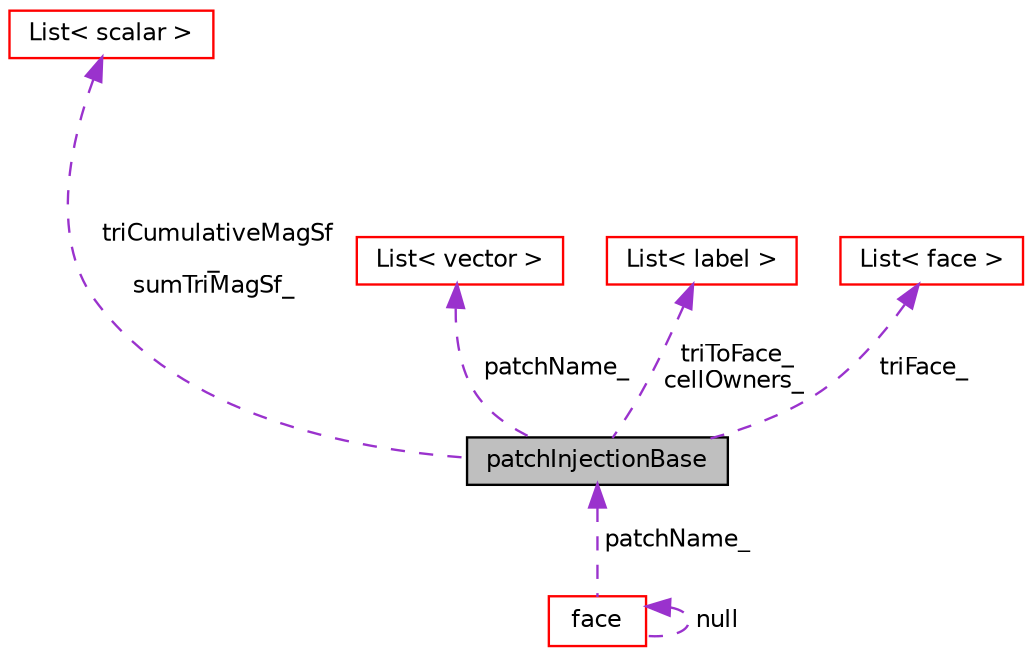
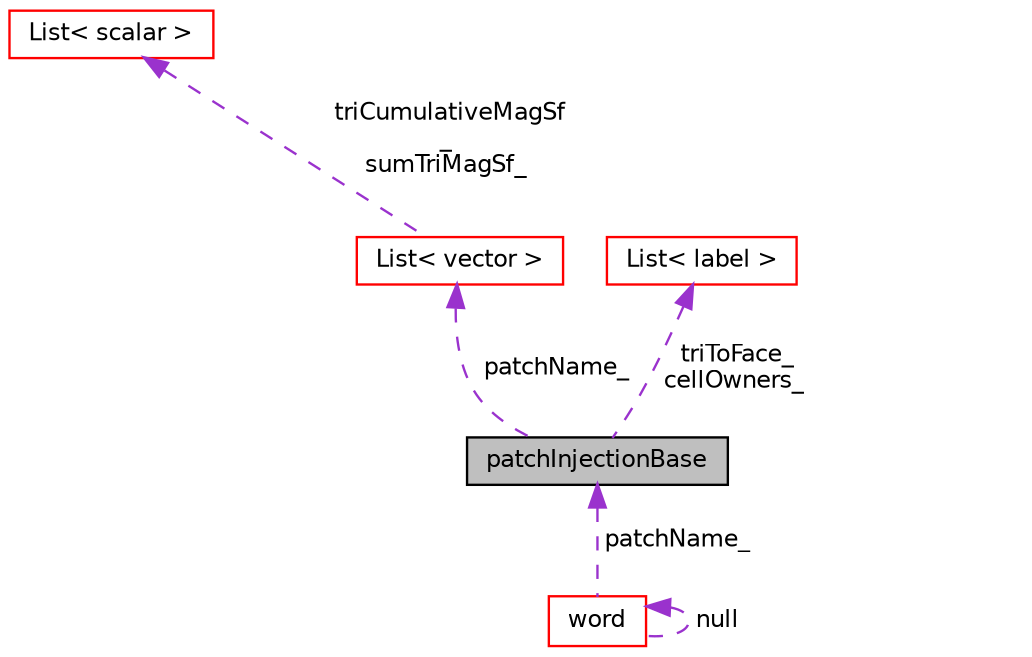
(932, 261) -> none
(162, 365) -> (296, 154)
(597, 621) -> (597, 621)
